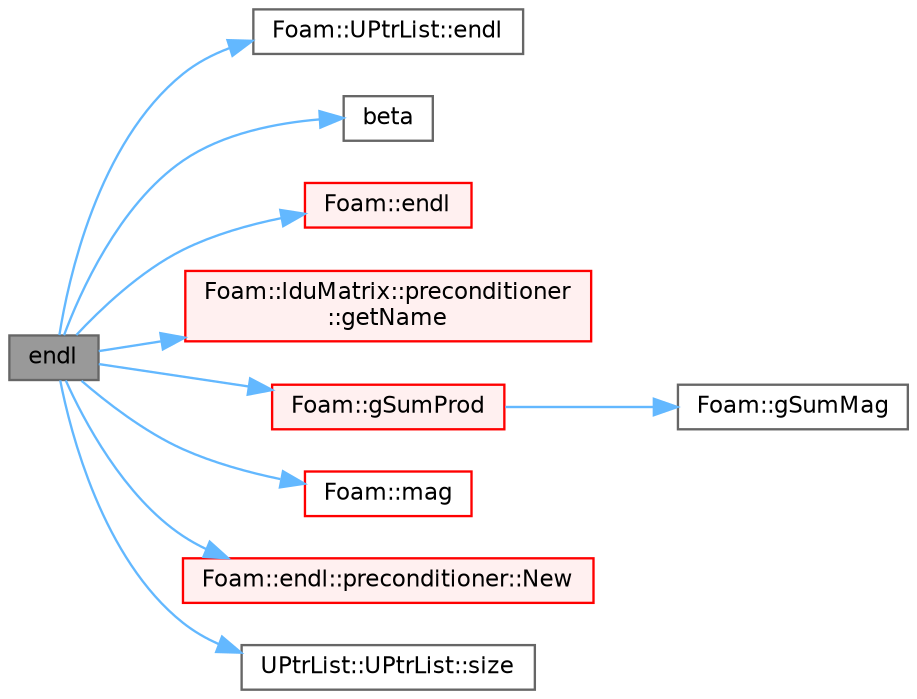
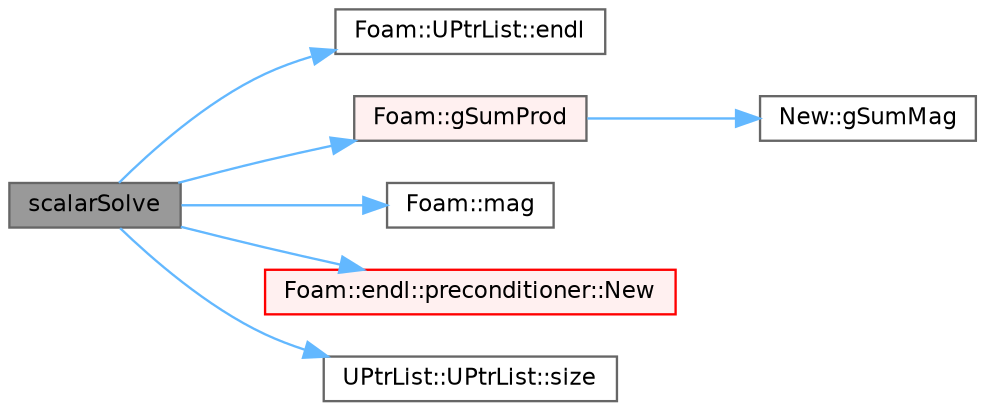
(388, 118) -> none
(388, 205) -> none
(388, 306) -> none
(54, 358) -> (95, 205)
(388, 407) -> (470, 118)
(793, 407) -> (868, 118)
(388, 494) -> (470, 205)
